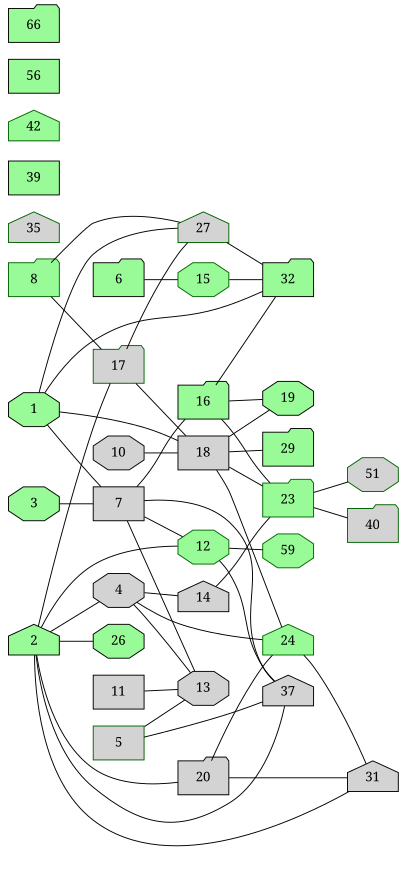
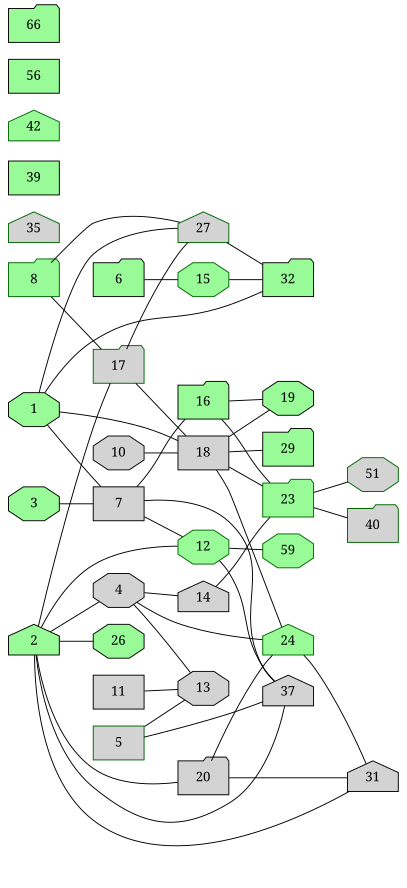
(246, 341) -> none
(164, 604) -> none
